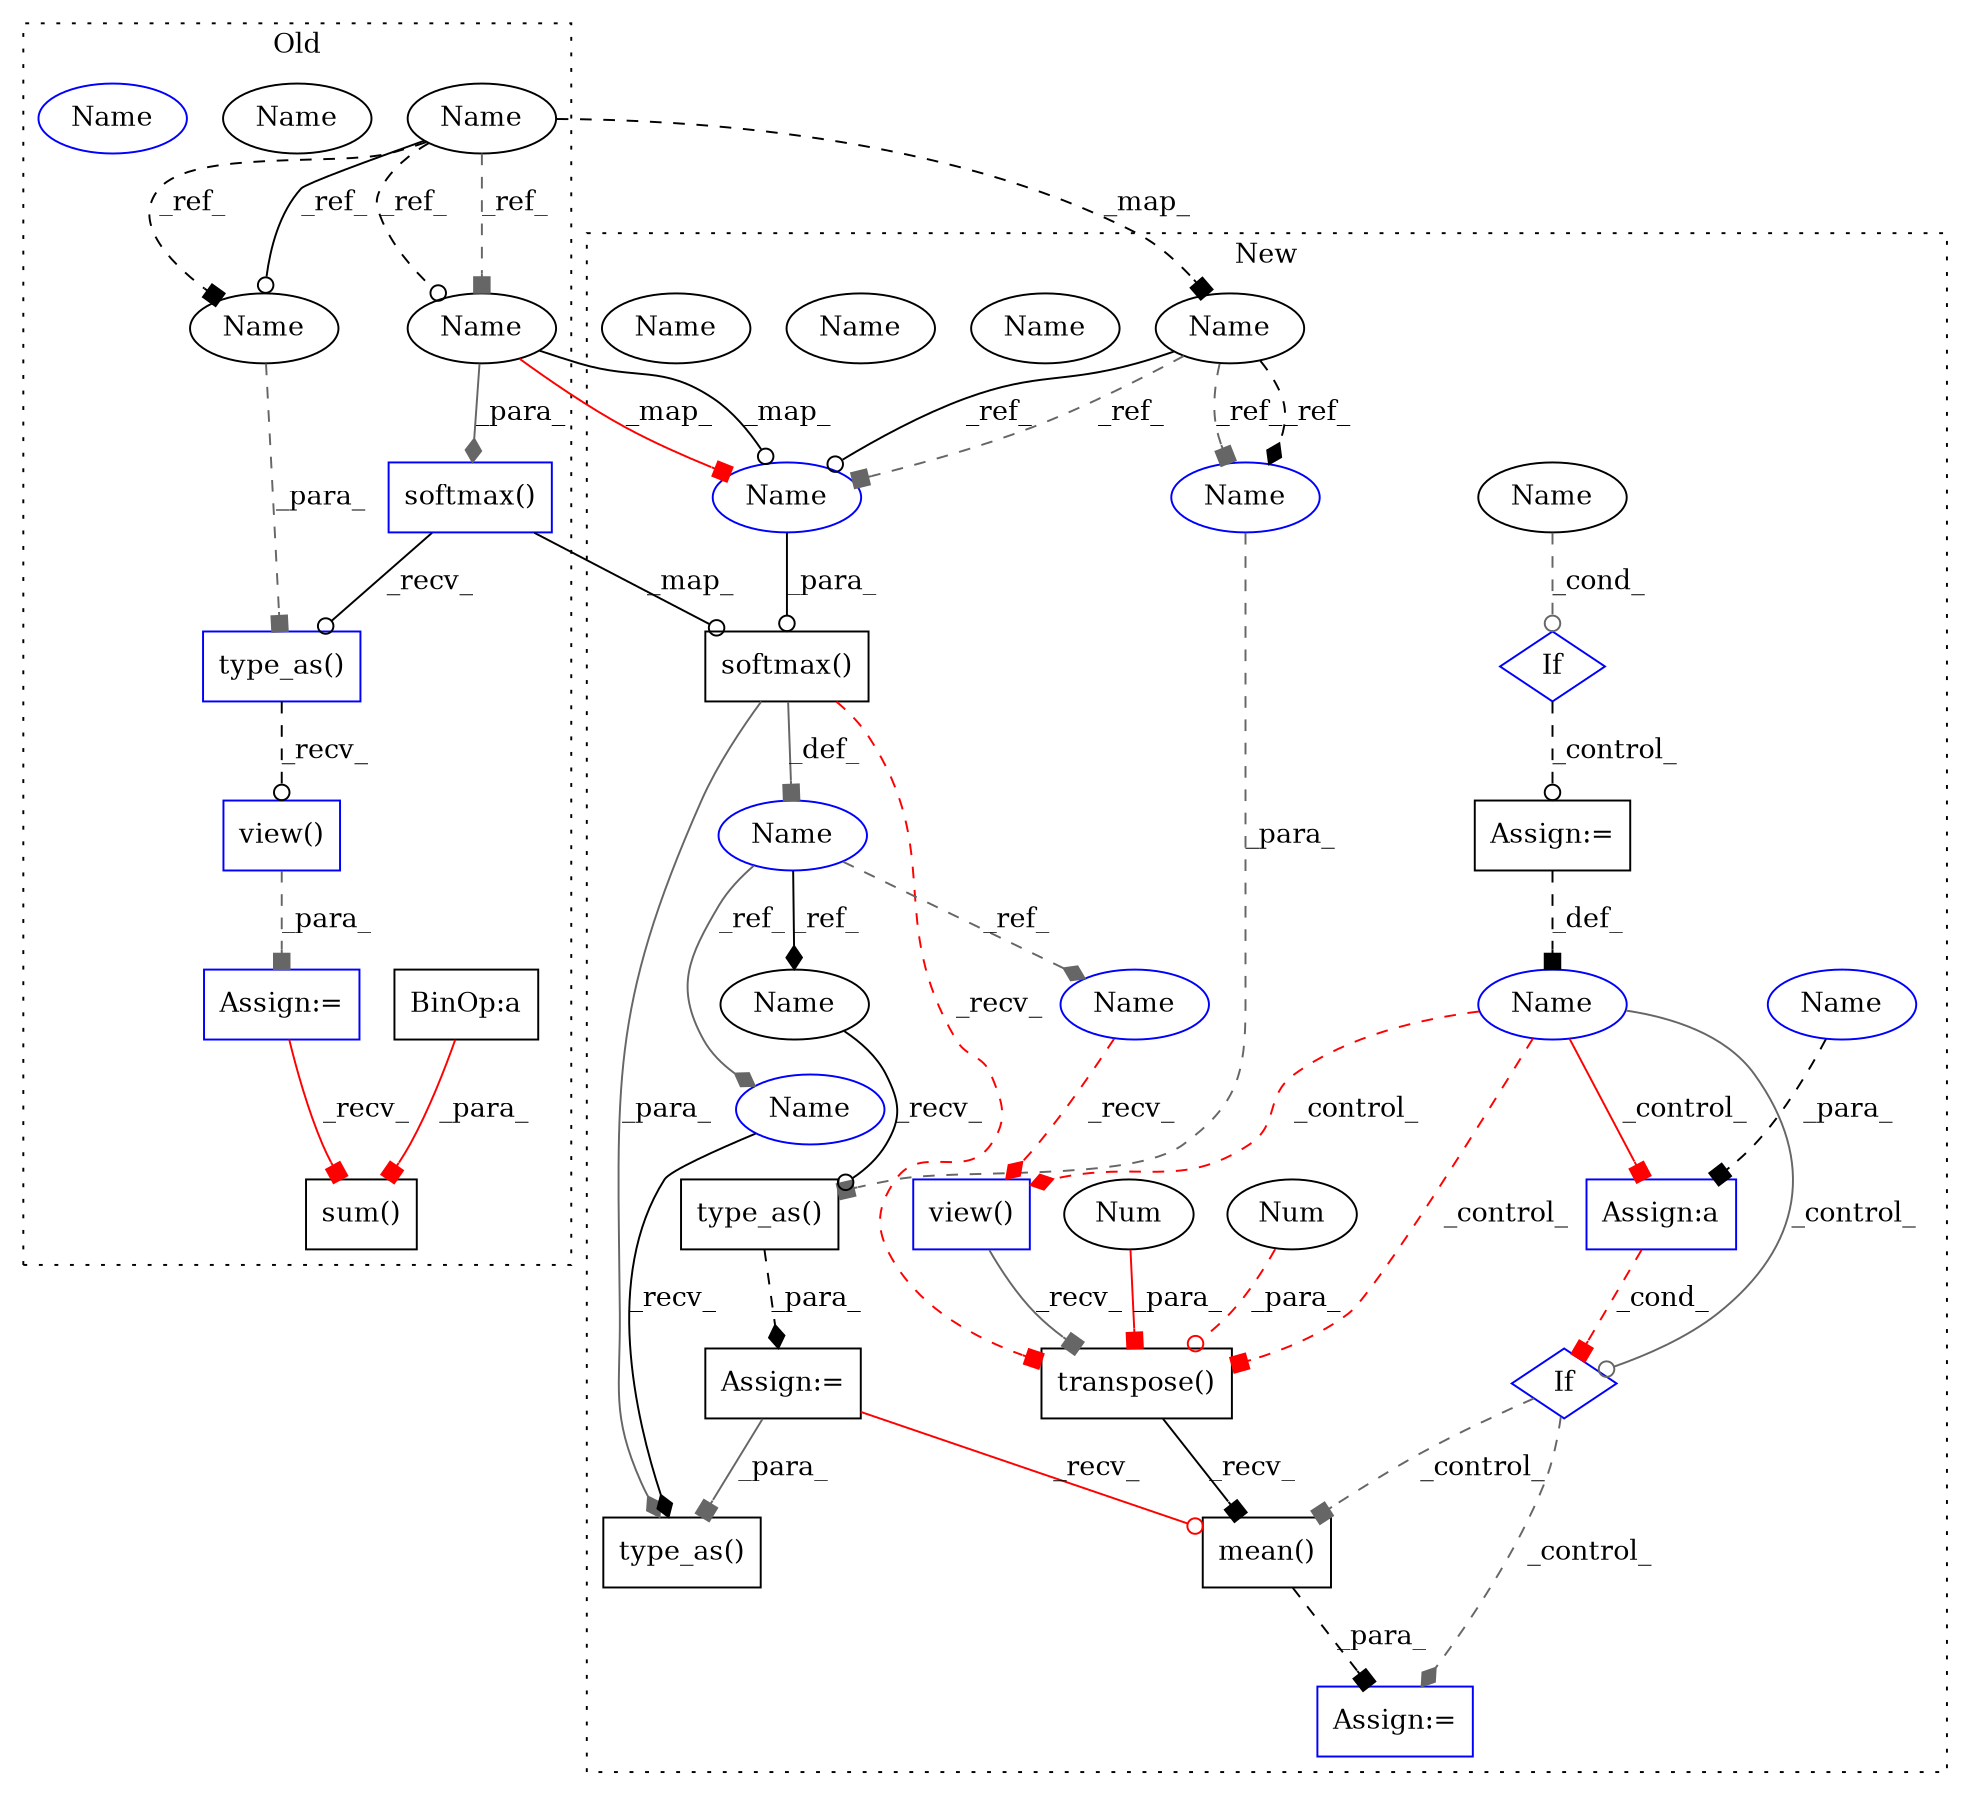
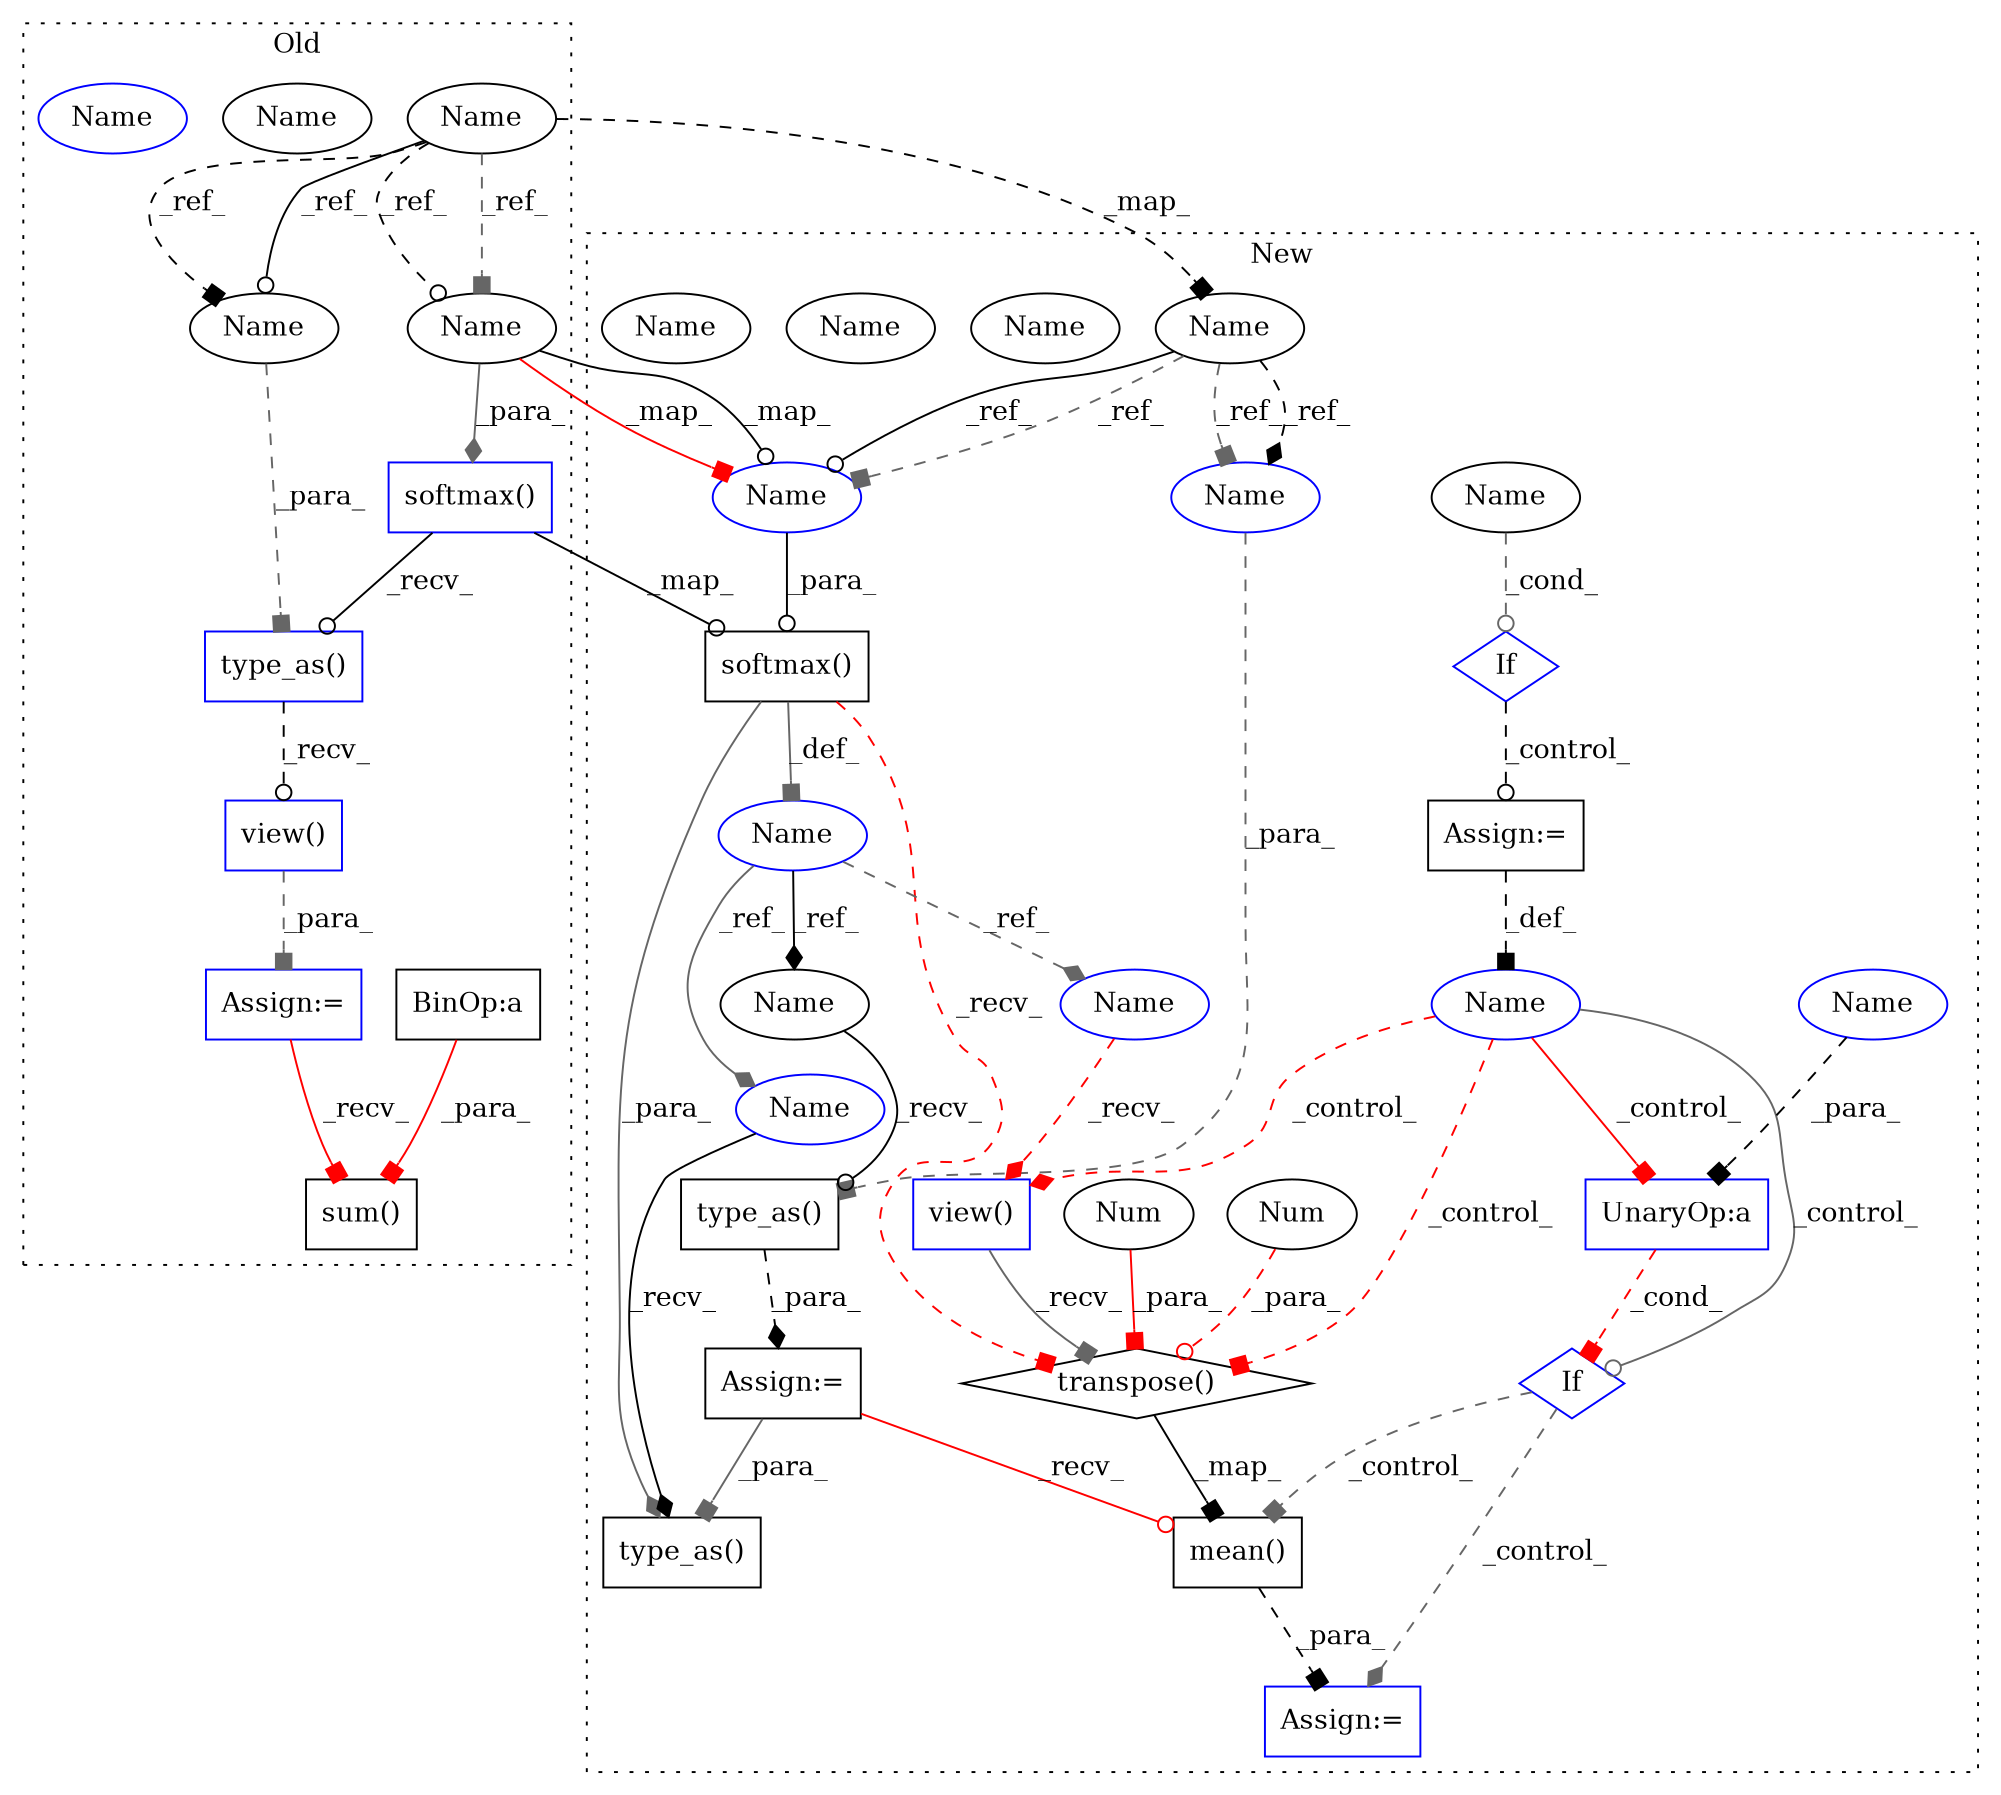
(1661, 1214) -> (1677, 1214)
(1137, 1383) -> (1137, 1383)
(1252, 1468) -> (1239, 1468)
